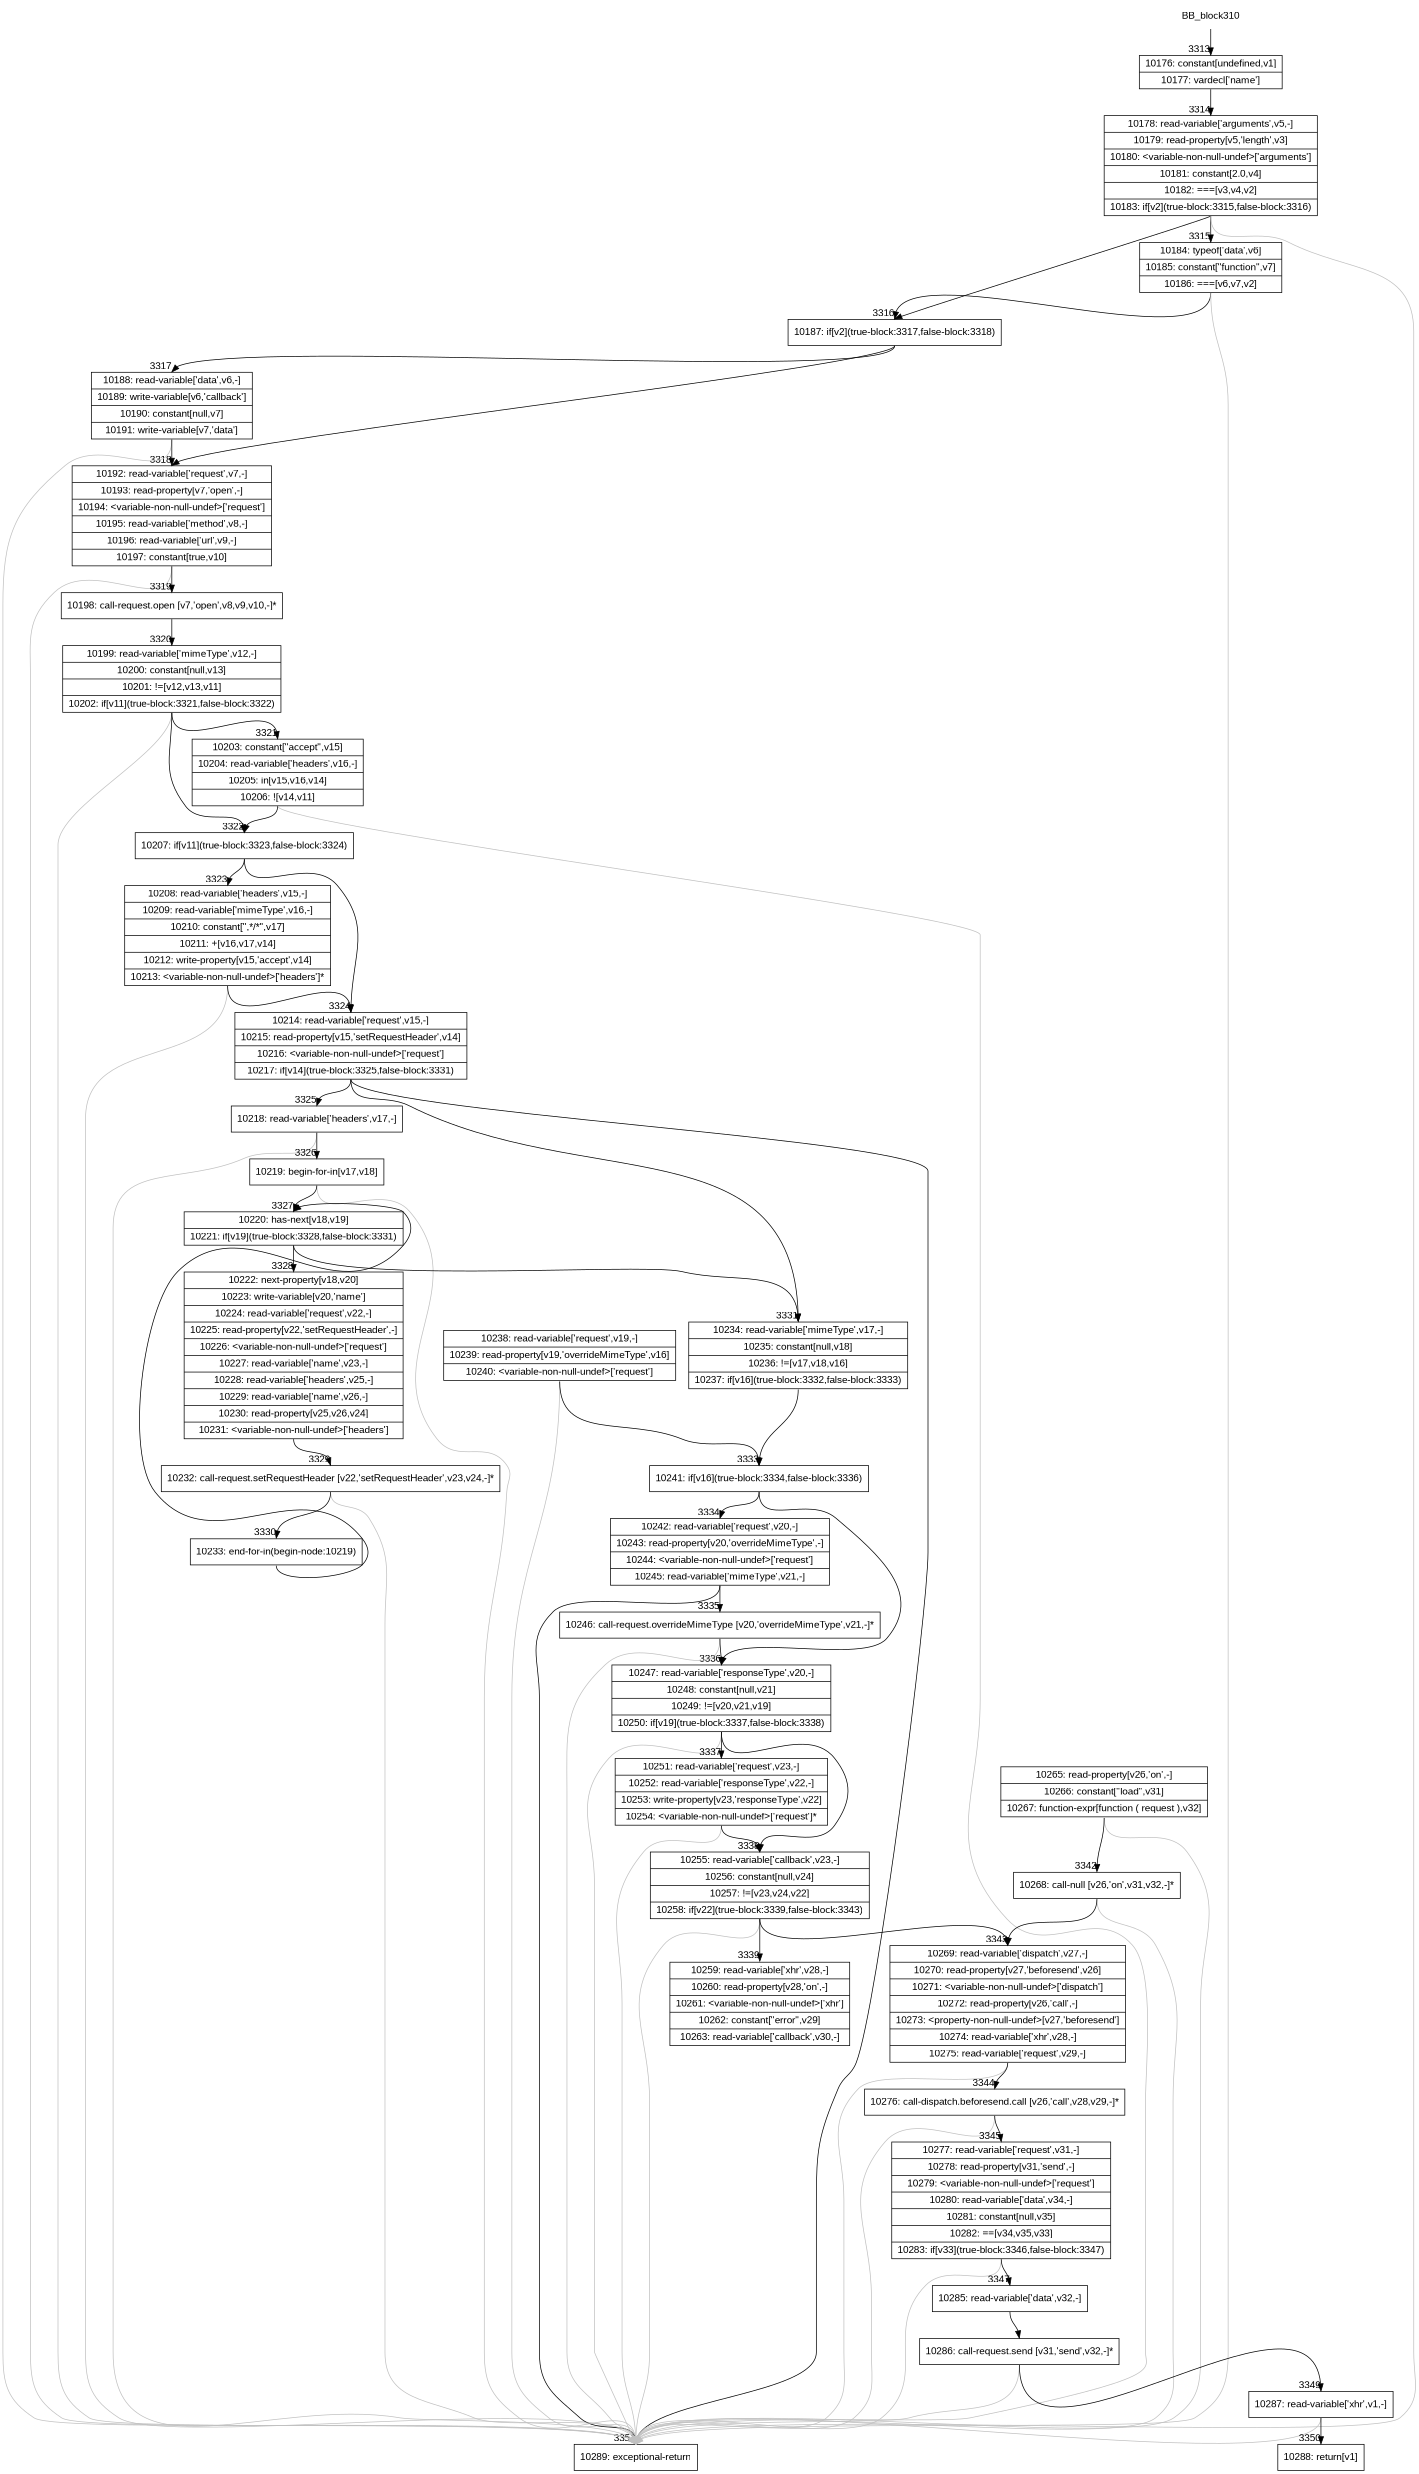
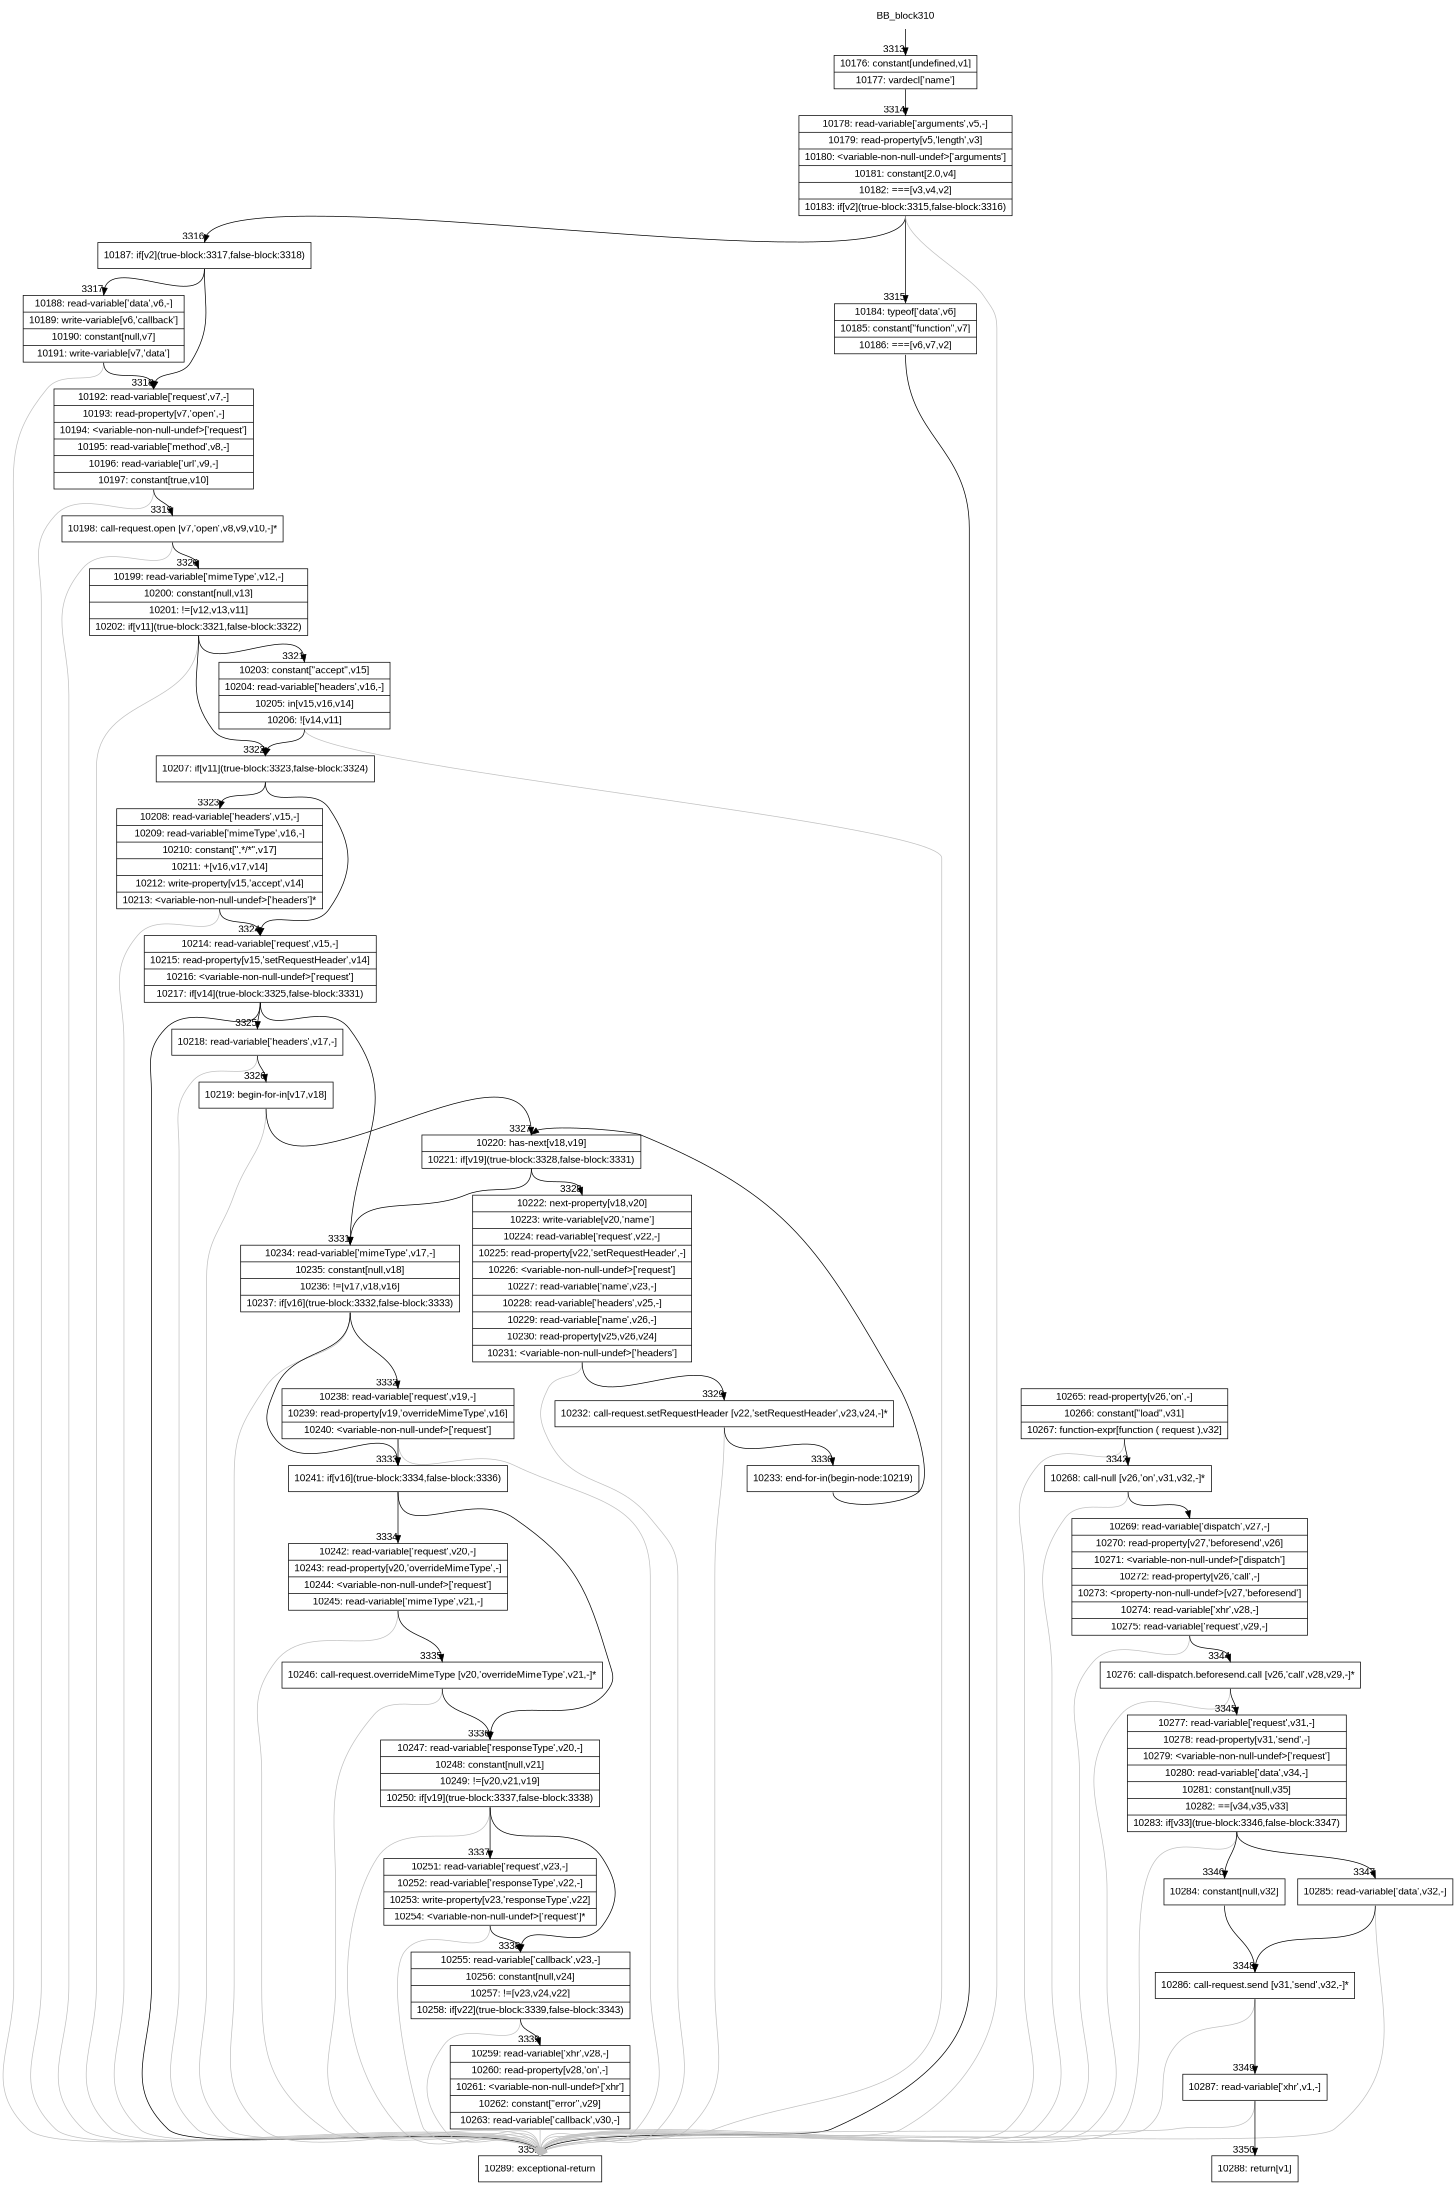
(1056, 306) -> none
none -> (371, 1348)
none -> (69, 1527)
(1228, 1638) -> (969, 1413)
none -> (678, 1772)
none -> (234, 1842)
none -> (1225, 1892)
(874, 1933) -> none
(539, 1962) -> (262, 1941)
none -> (540, 2139)
none -> (1137, 2139)
